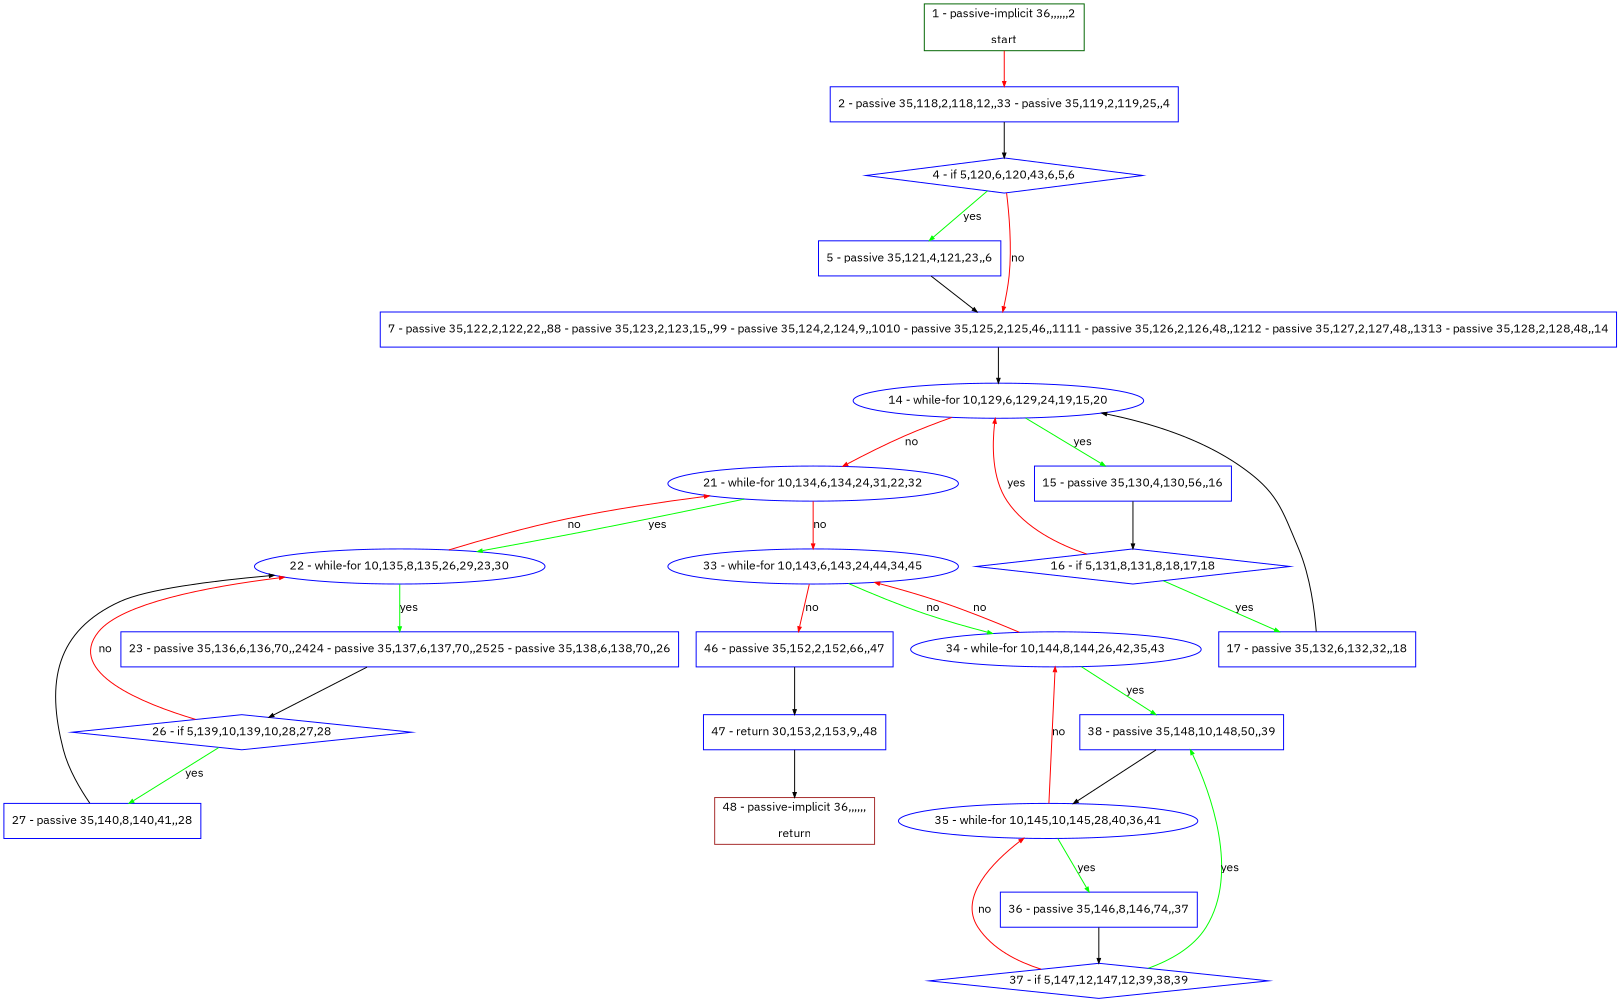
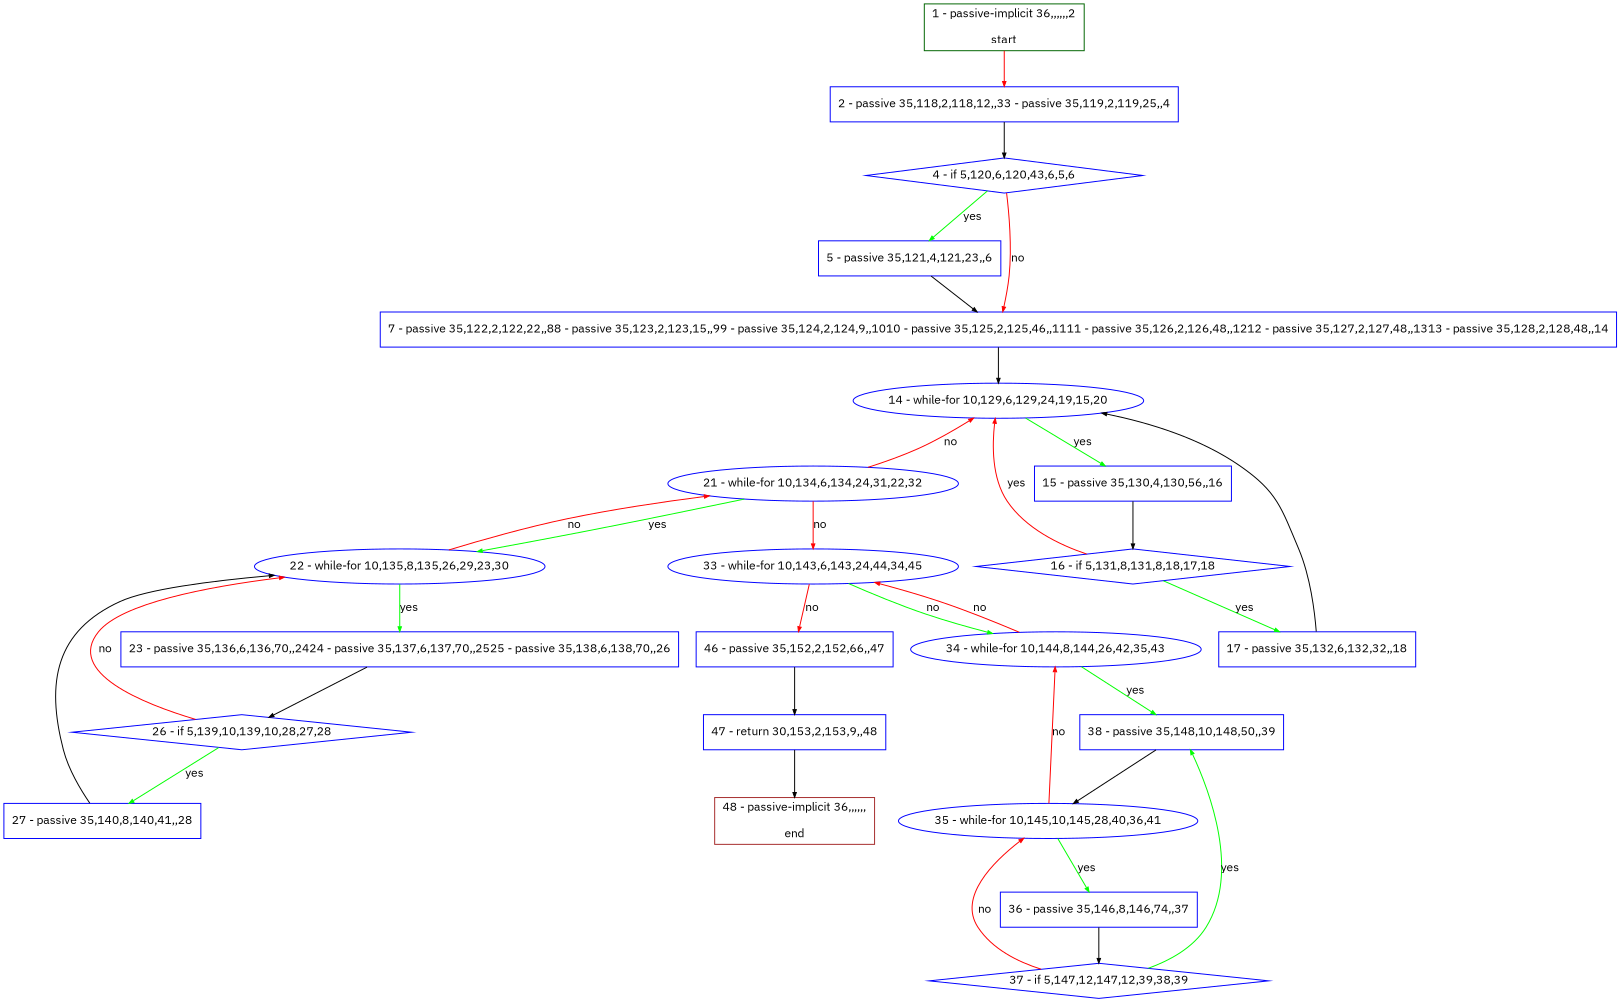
(899, 439) -> (920, 448)
(795, 821) -> (795, 821)
